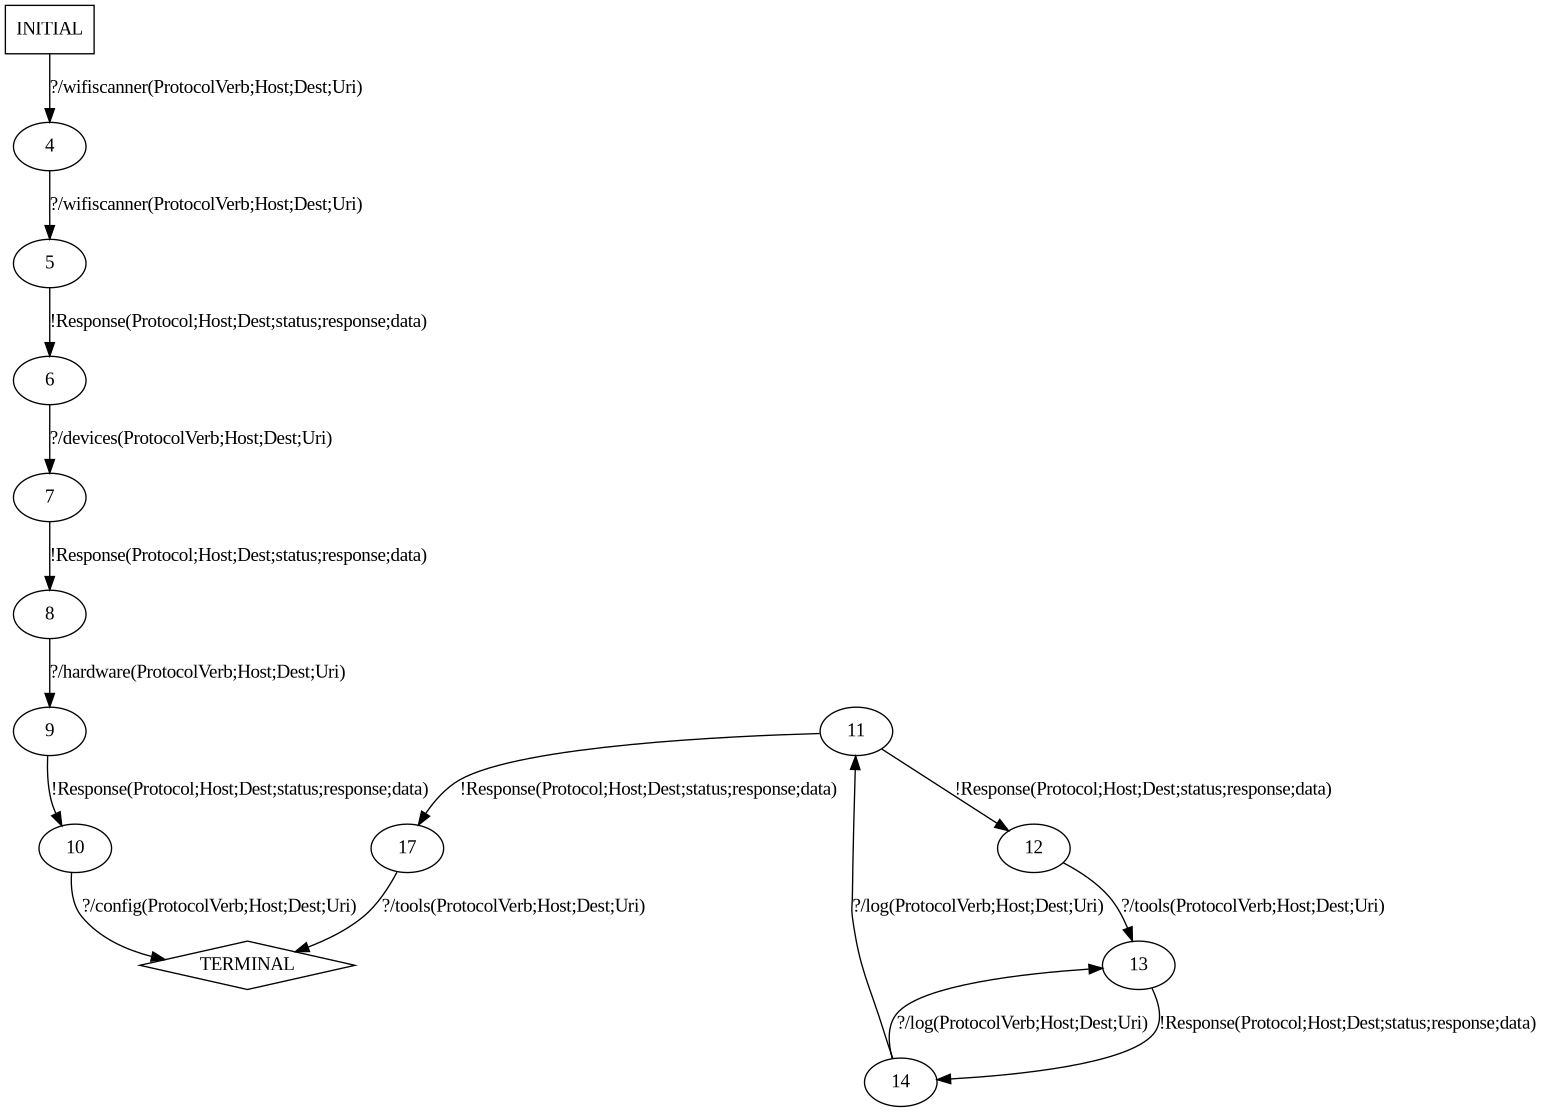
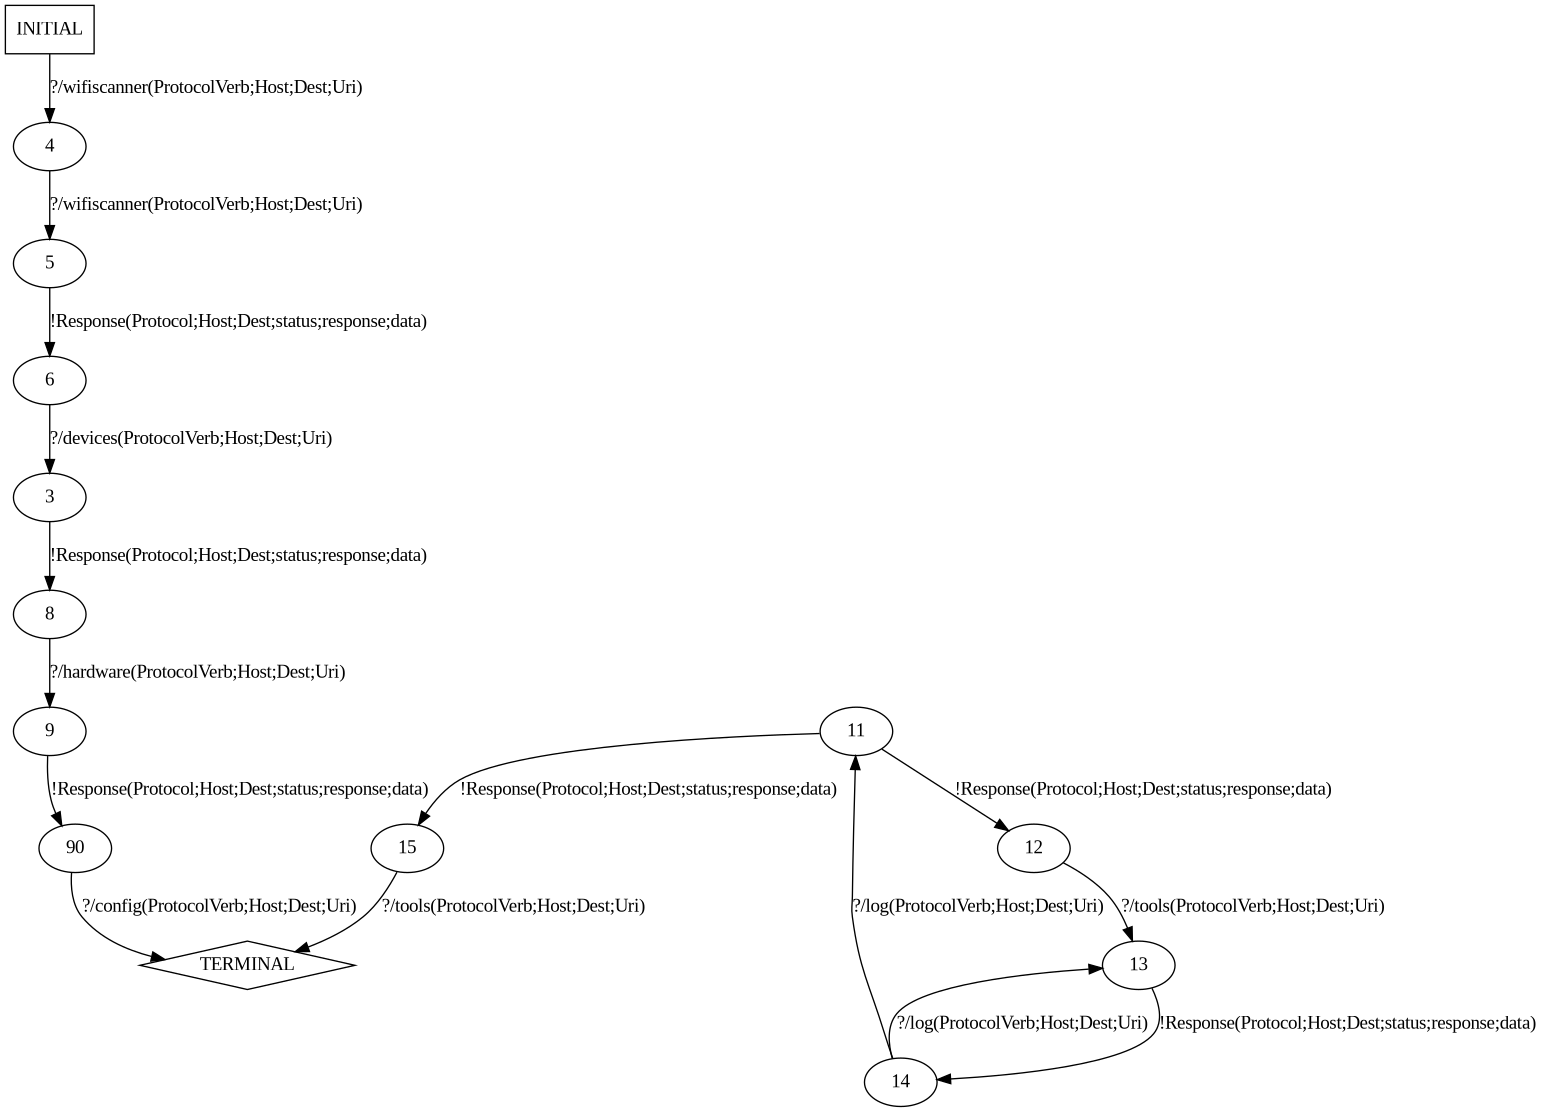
(50, 497) -> (50, 497)
(75, 848) -> (75, 848)
(407, 848) -> (407, 848)
